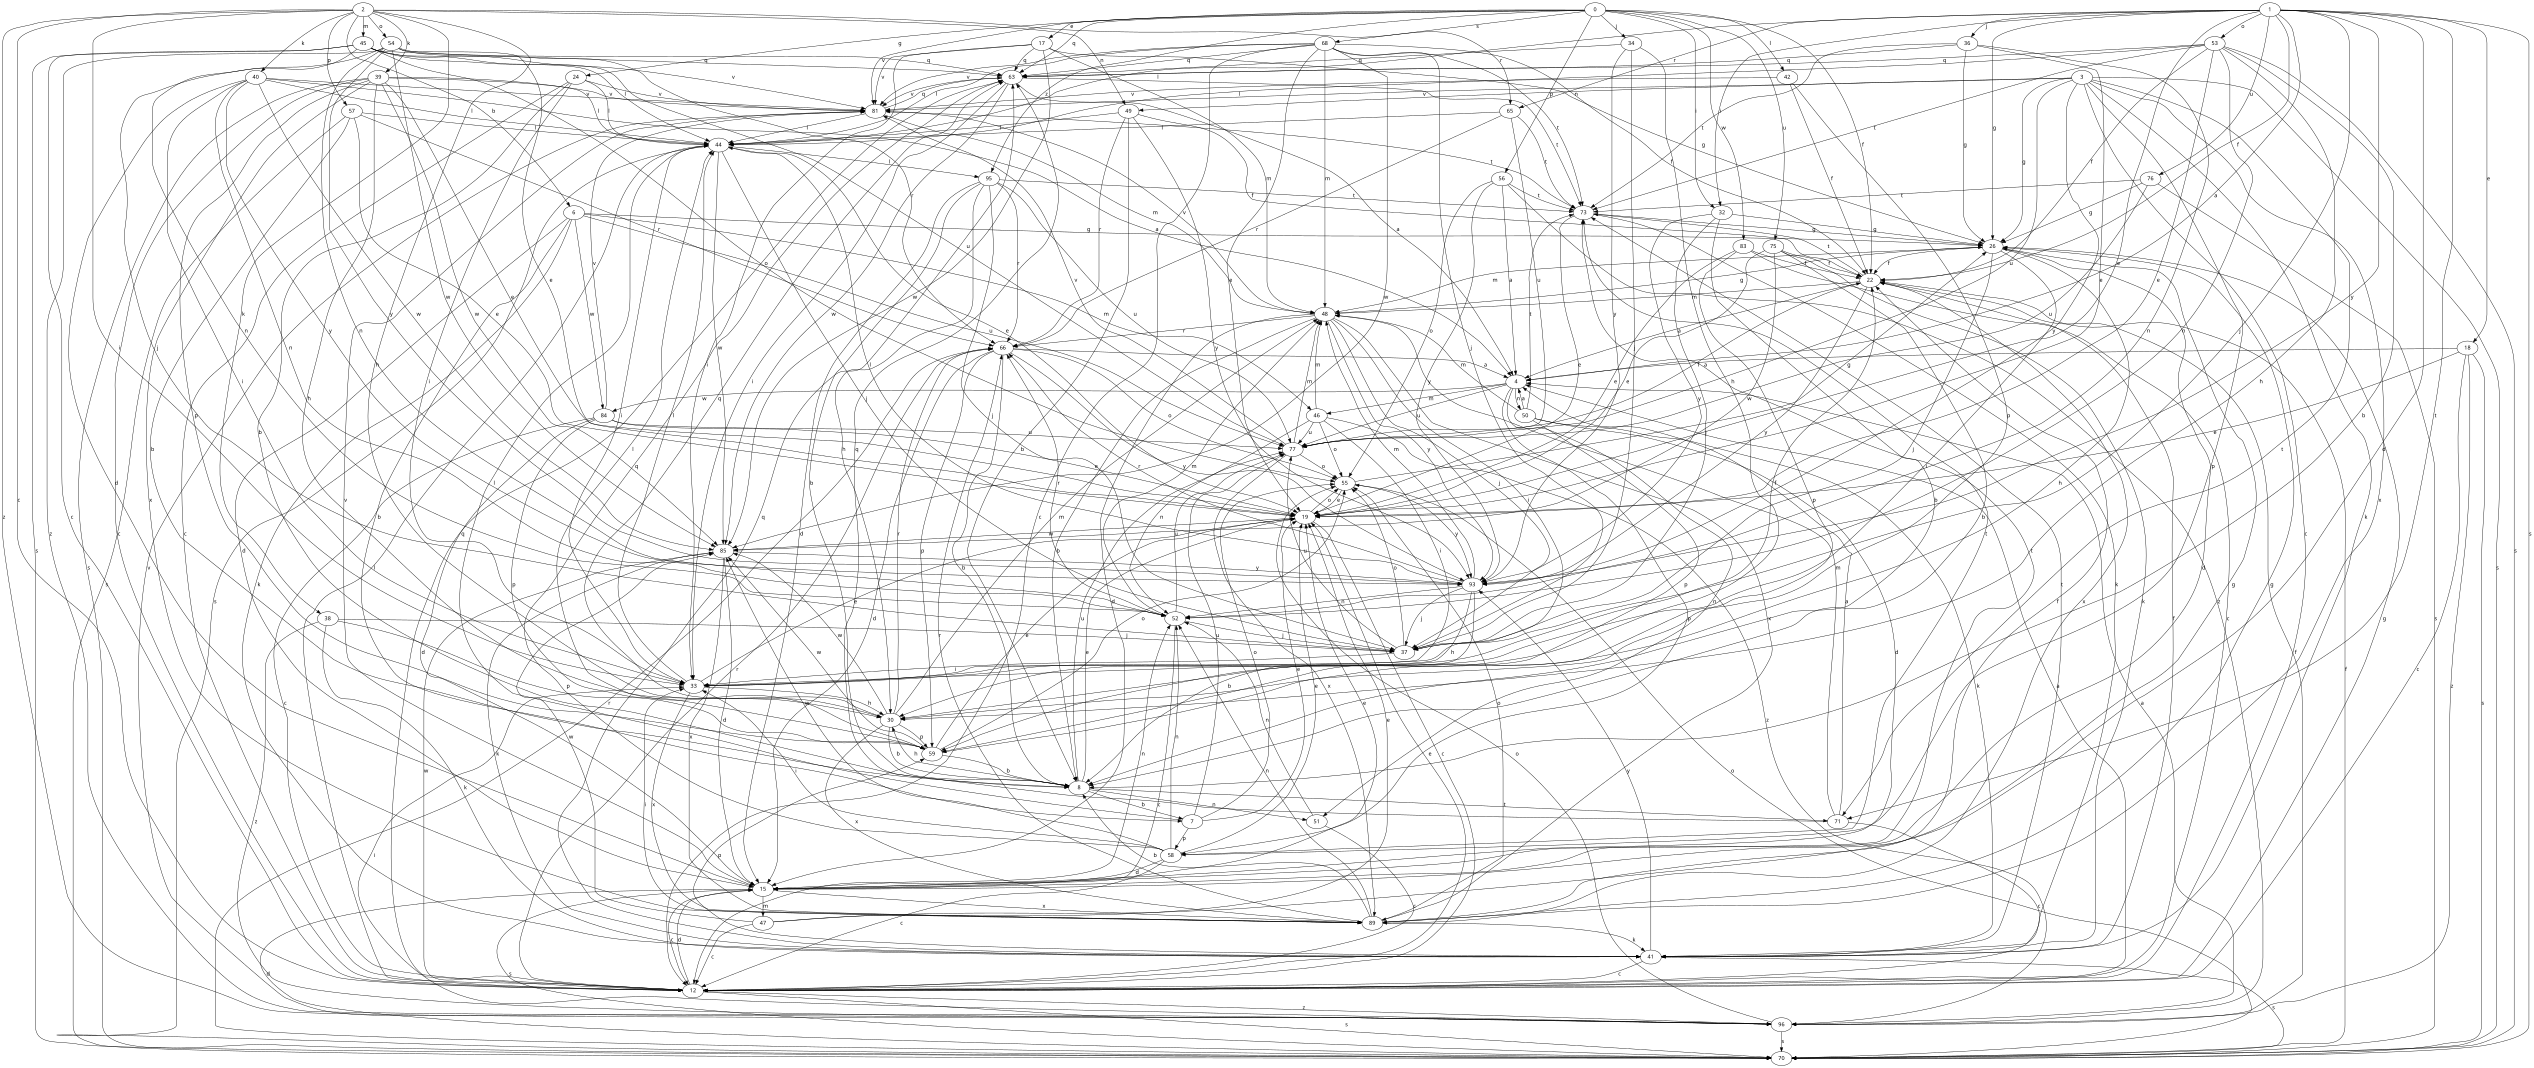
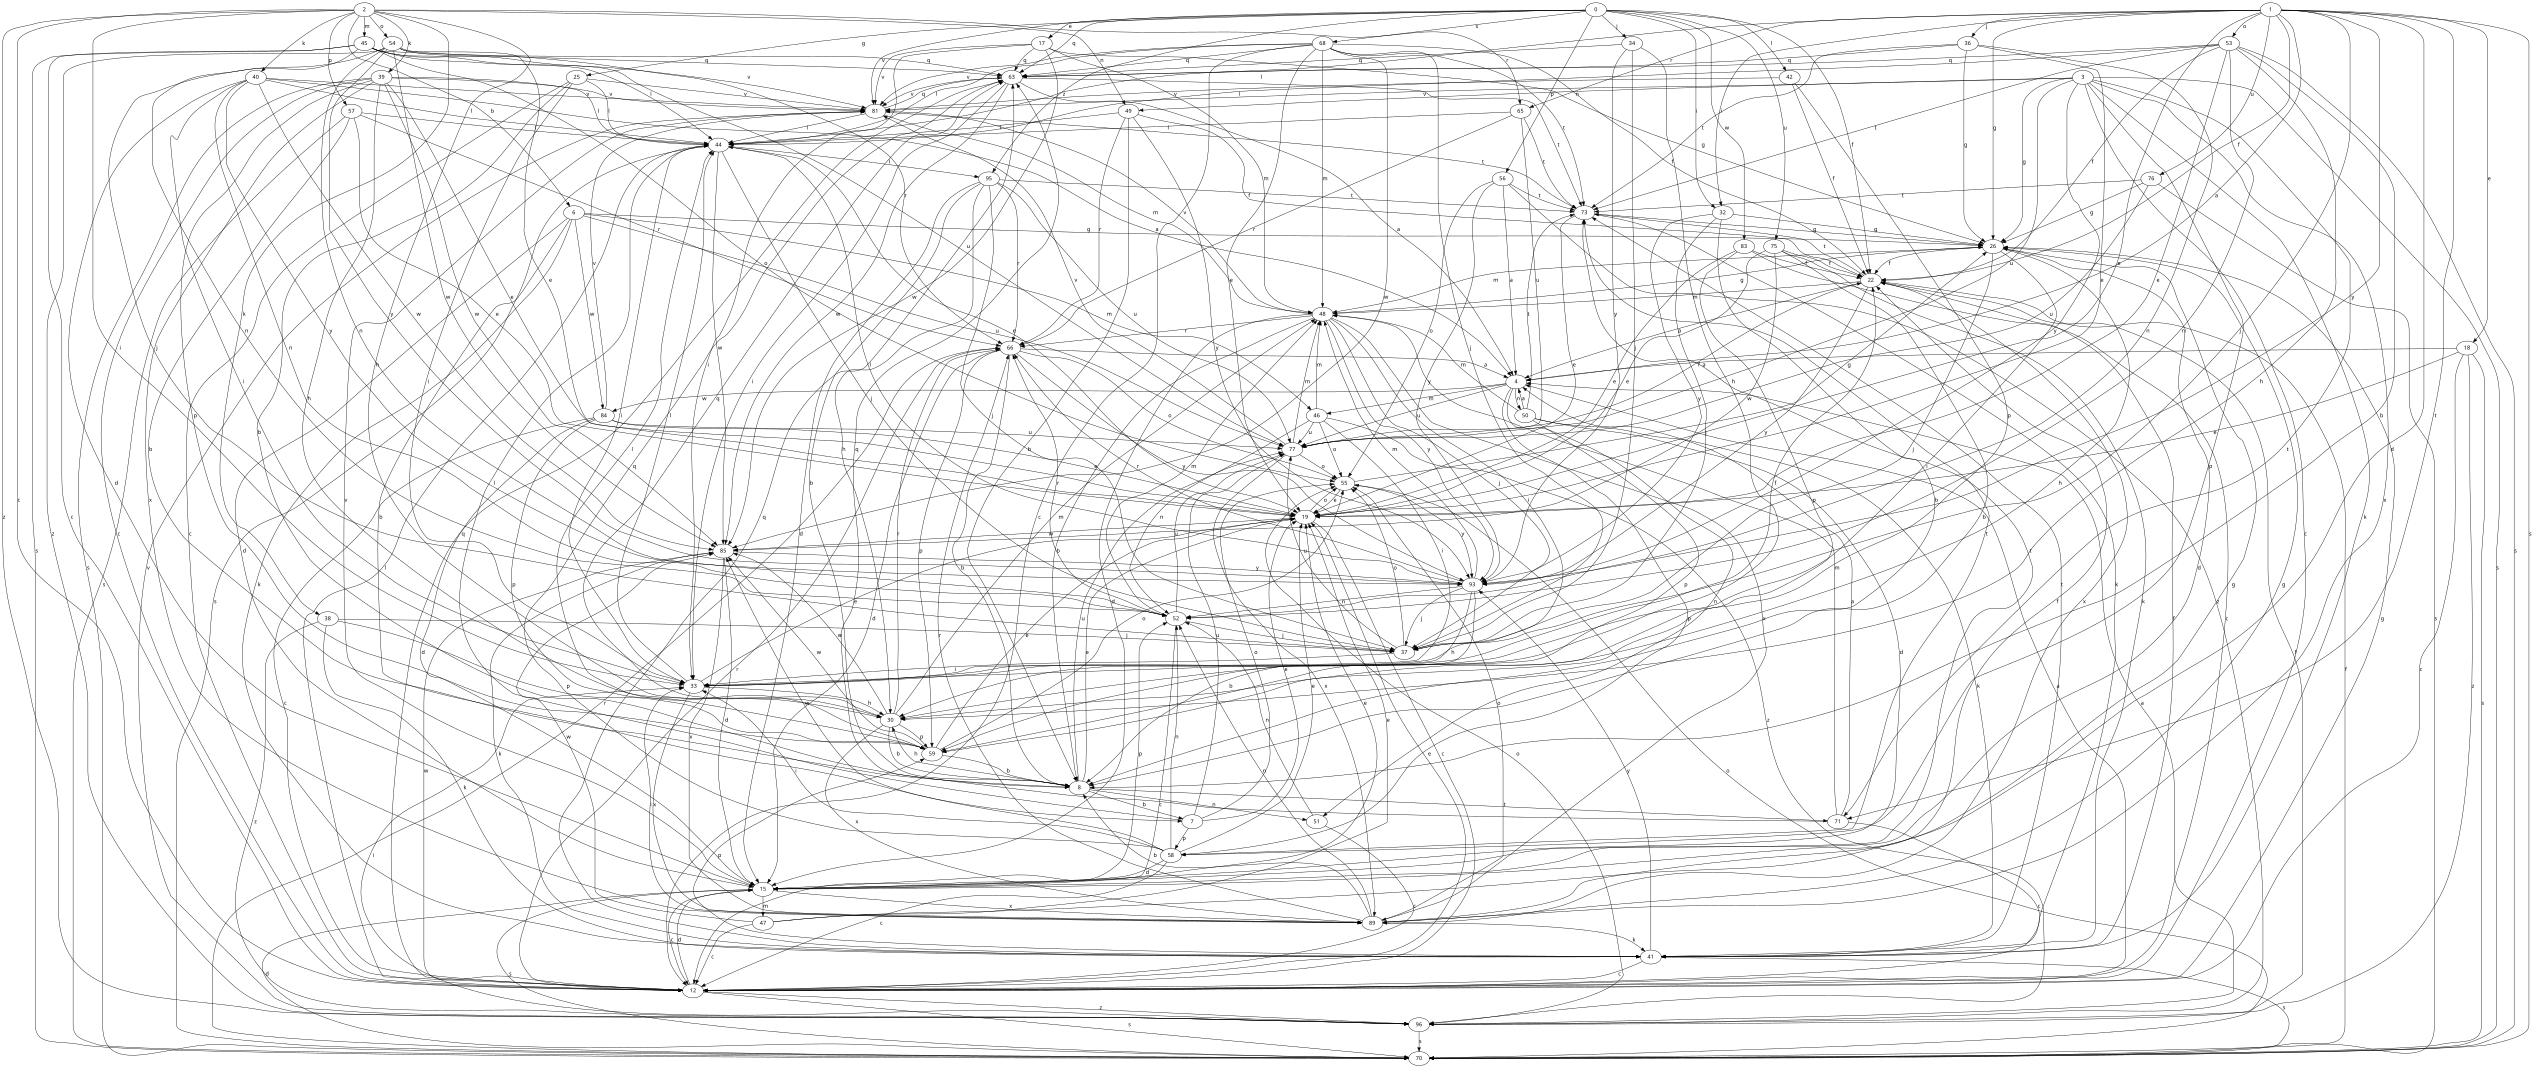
(576, 77) -> (577, 77)
(1143, 754) -> (1140, 754)
